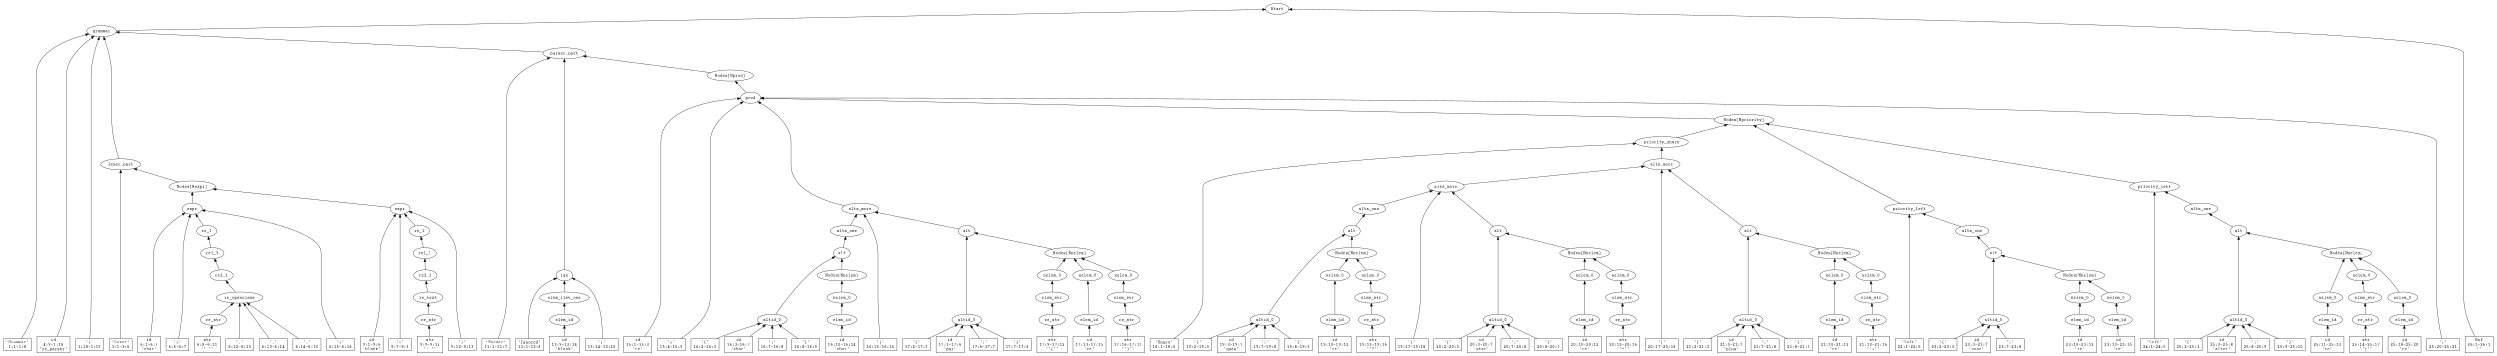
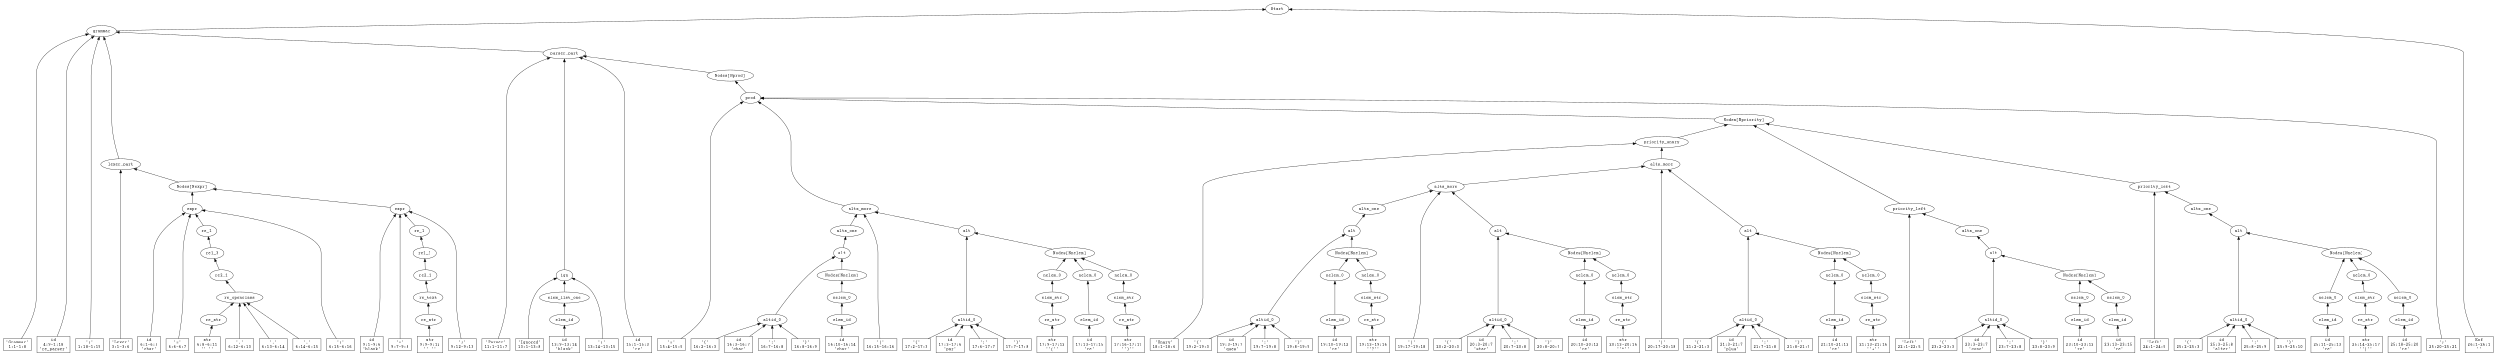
(661, 193) -> (625, 187)
none -> (2044, 345)
